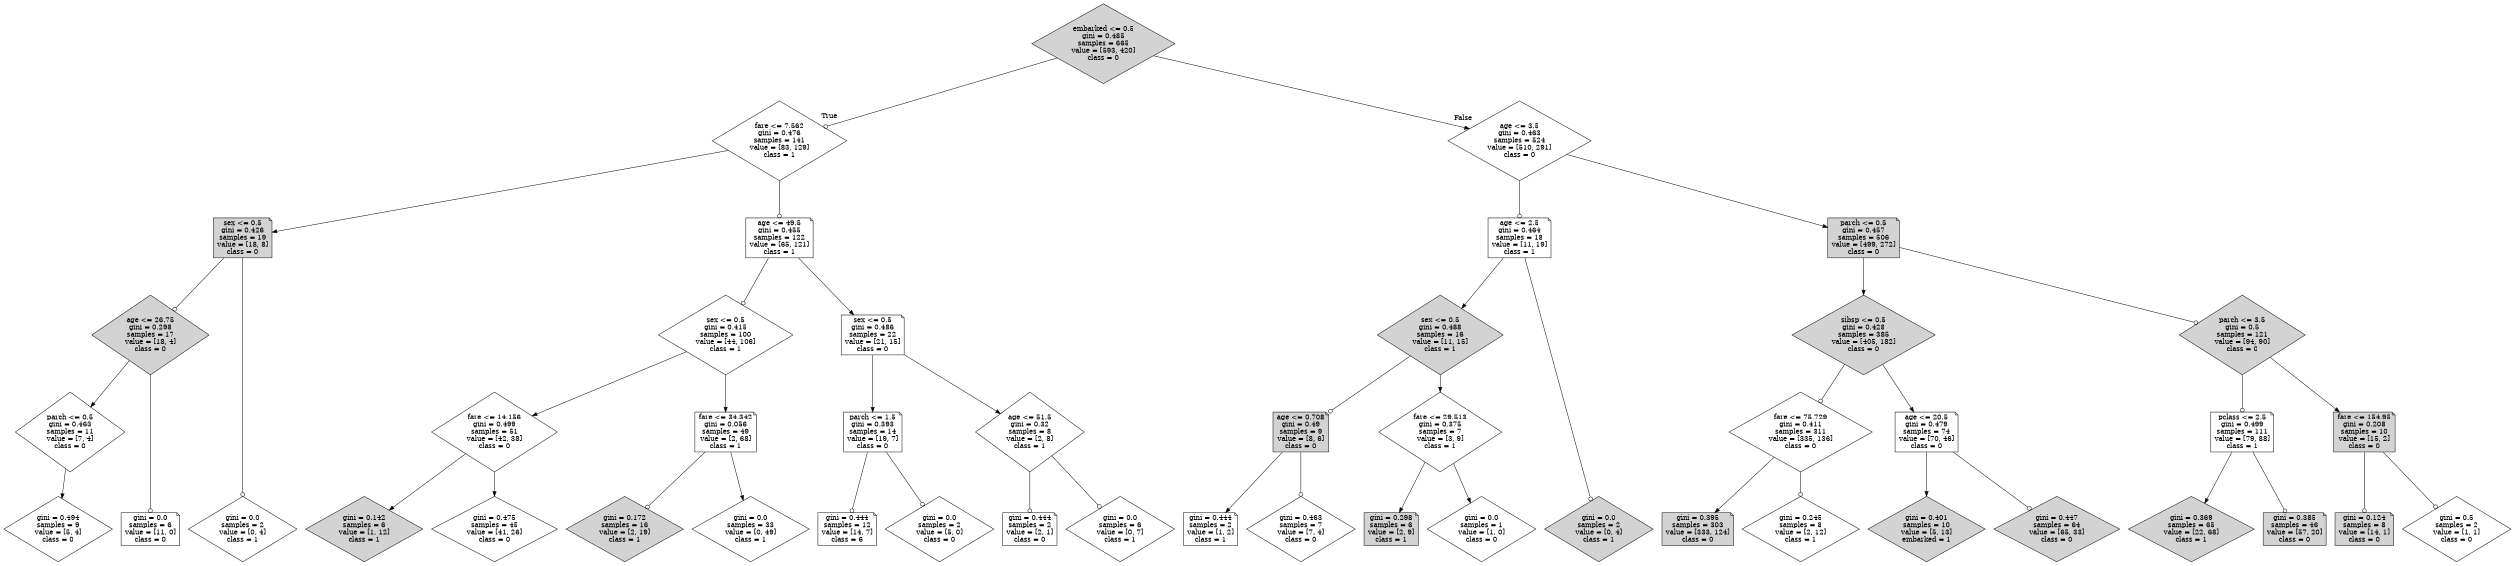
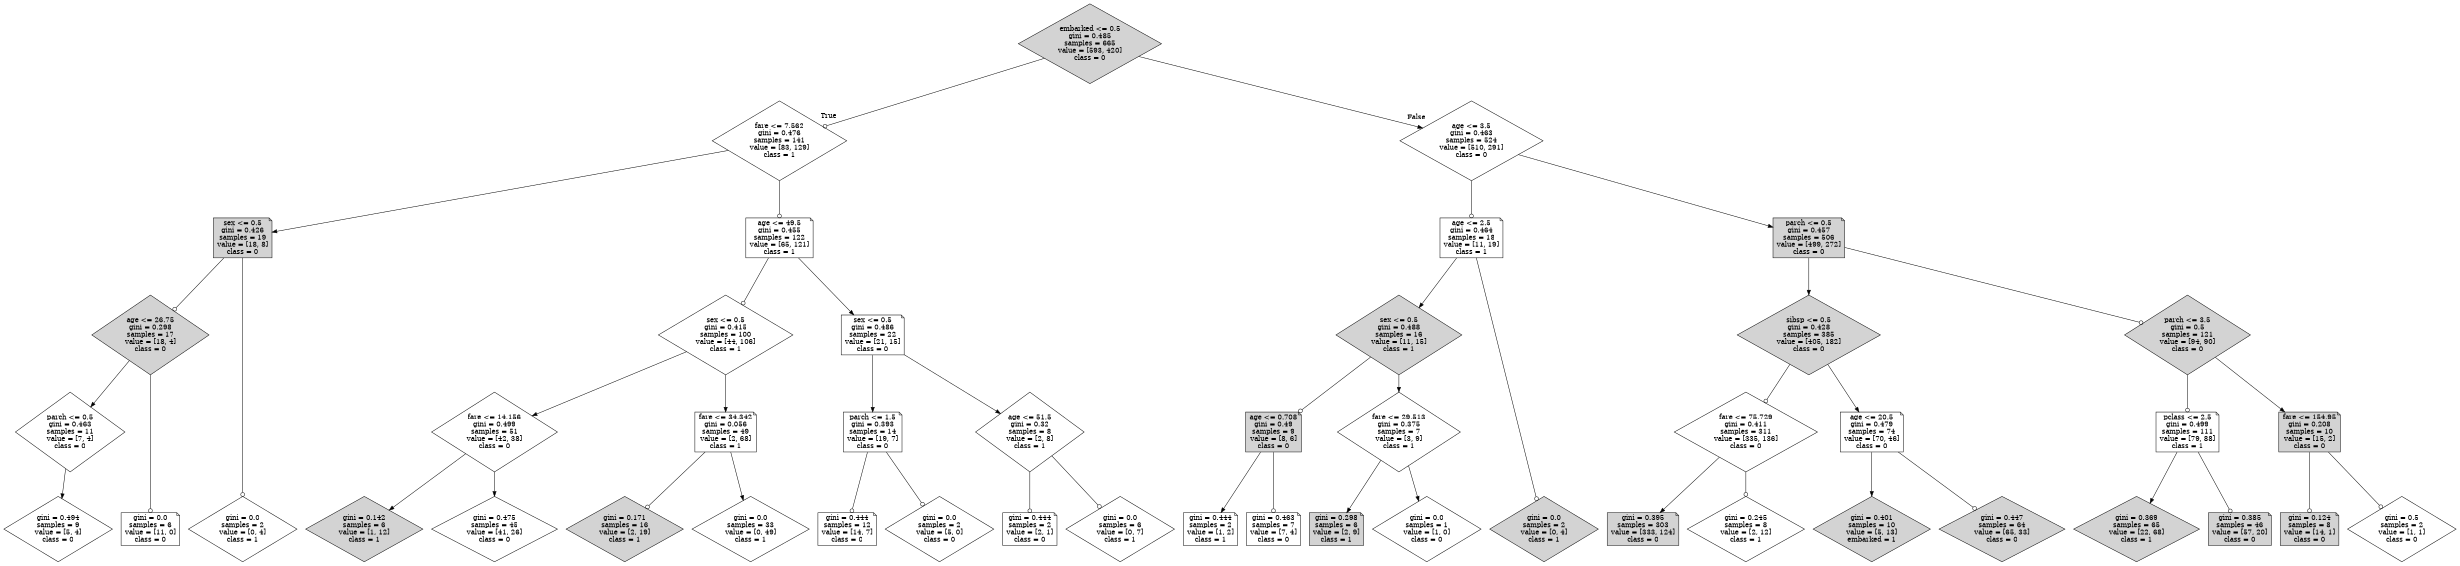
(625, 529) -> (625, 529)
(847, 529) -> (847, 529)
(1301, 529) -> (1273, 529)
